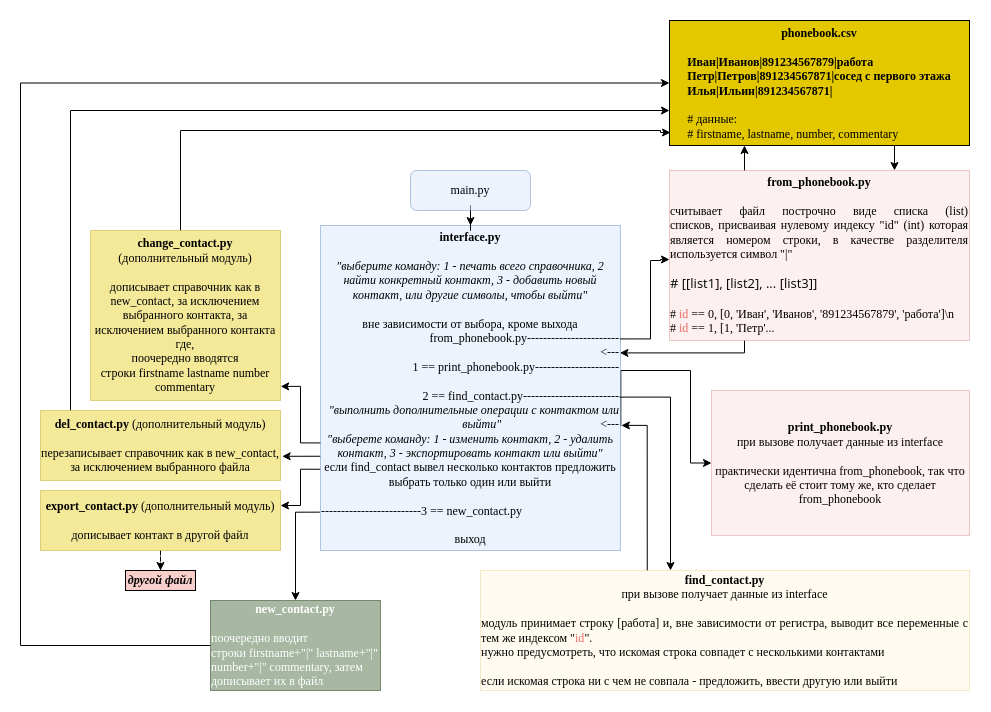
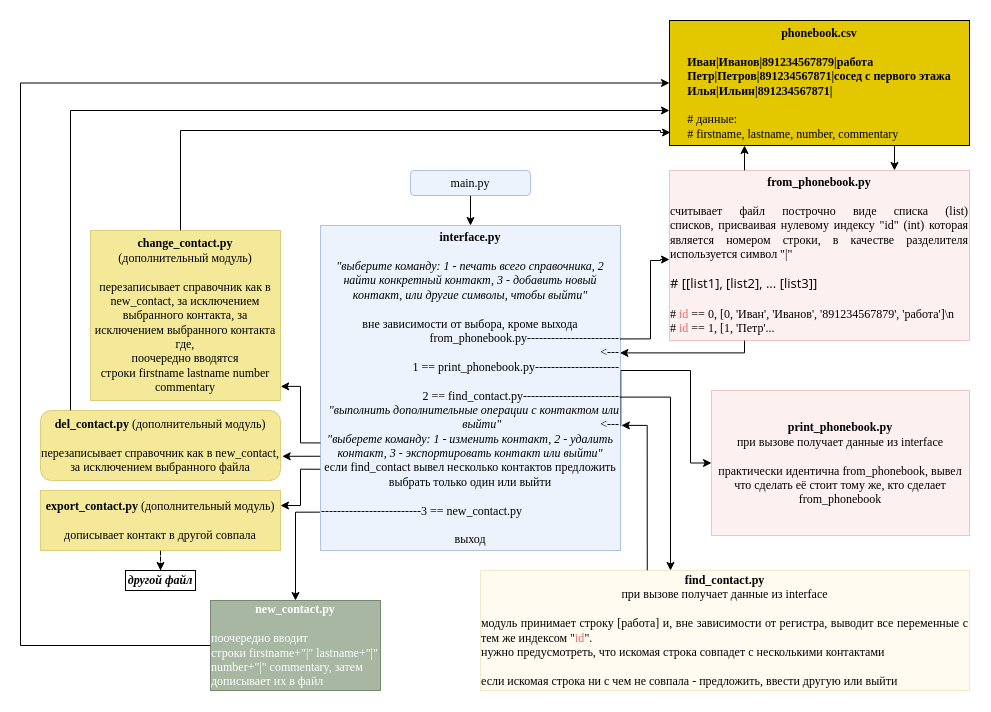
(471, 191) -> (471, 183)
(186, 316) -> (186, 316)
(161, 446) -> (161, 446)
(841, 464) -> (841, 464)
(161, 521) -> (161, 521)
(161, 581) -> (161, 581)
